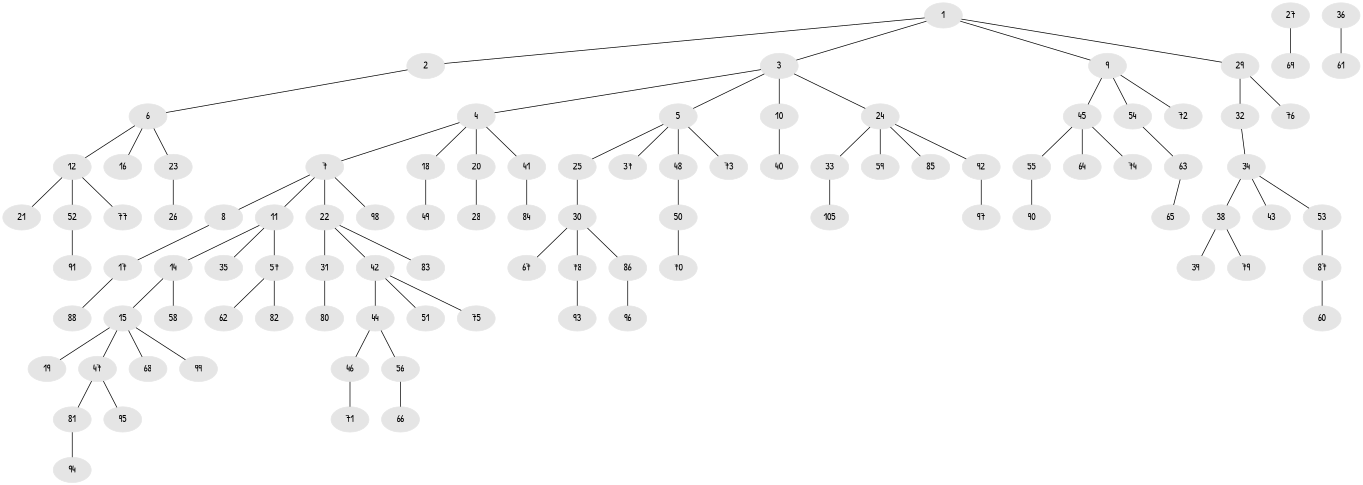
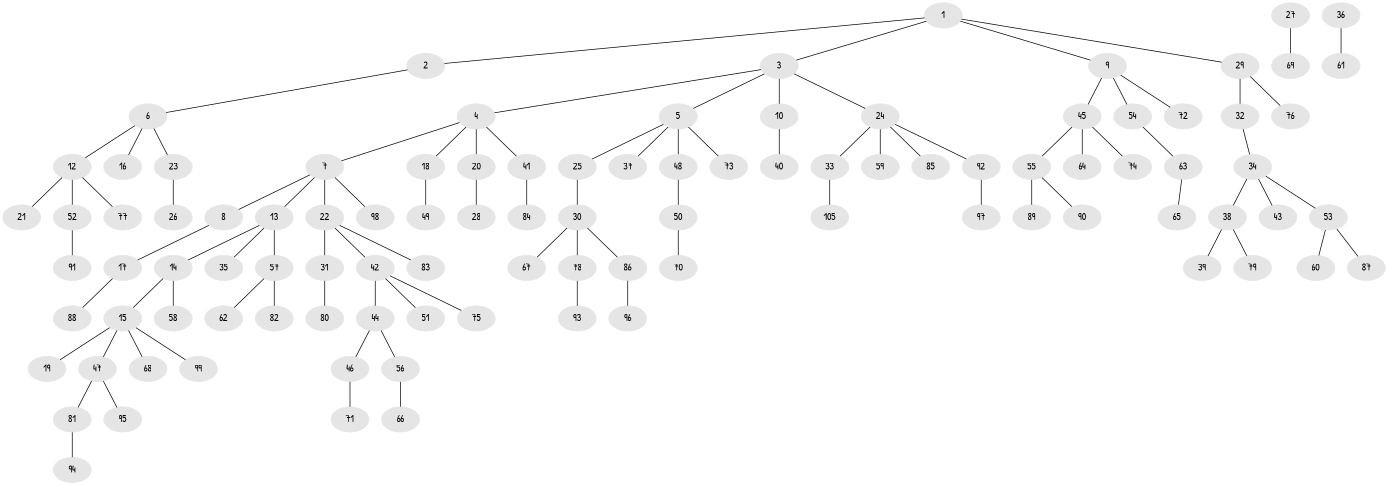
(274, 217) -> (274, 217)
none -> (1032, 217)
(1322, 293) -> (1322, 243)
